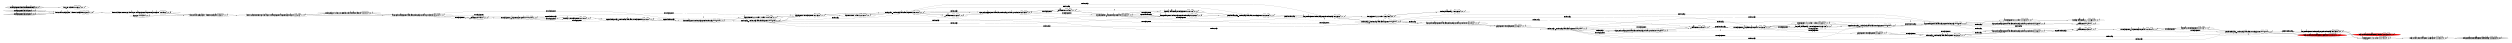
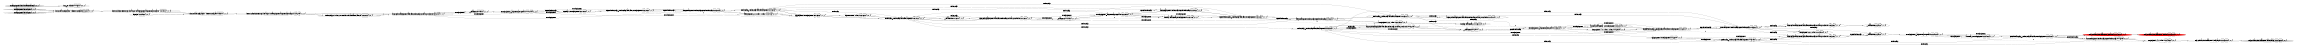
(2086, 20) -> none
(1511, 26) -> none
